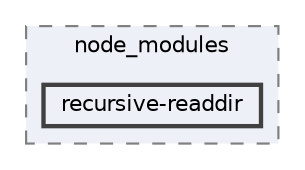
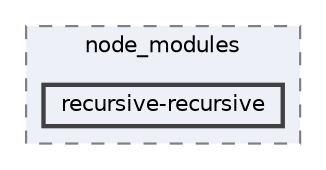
(152, 105) -> (163, 105)
